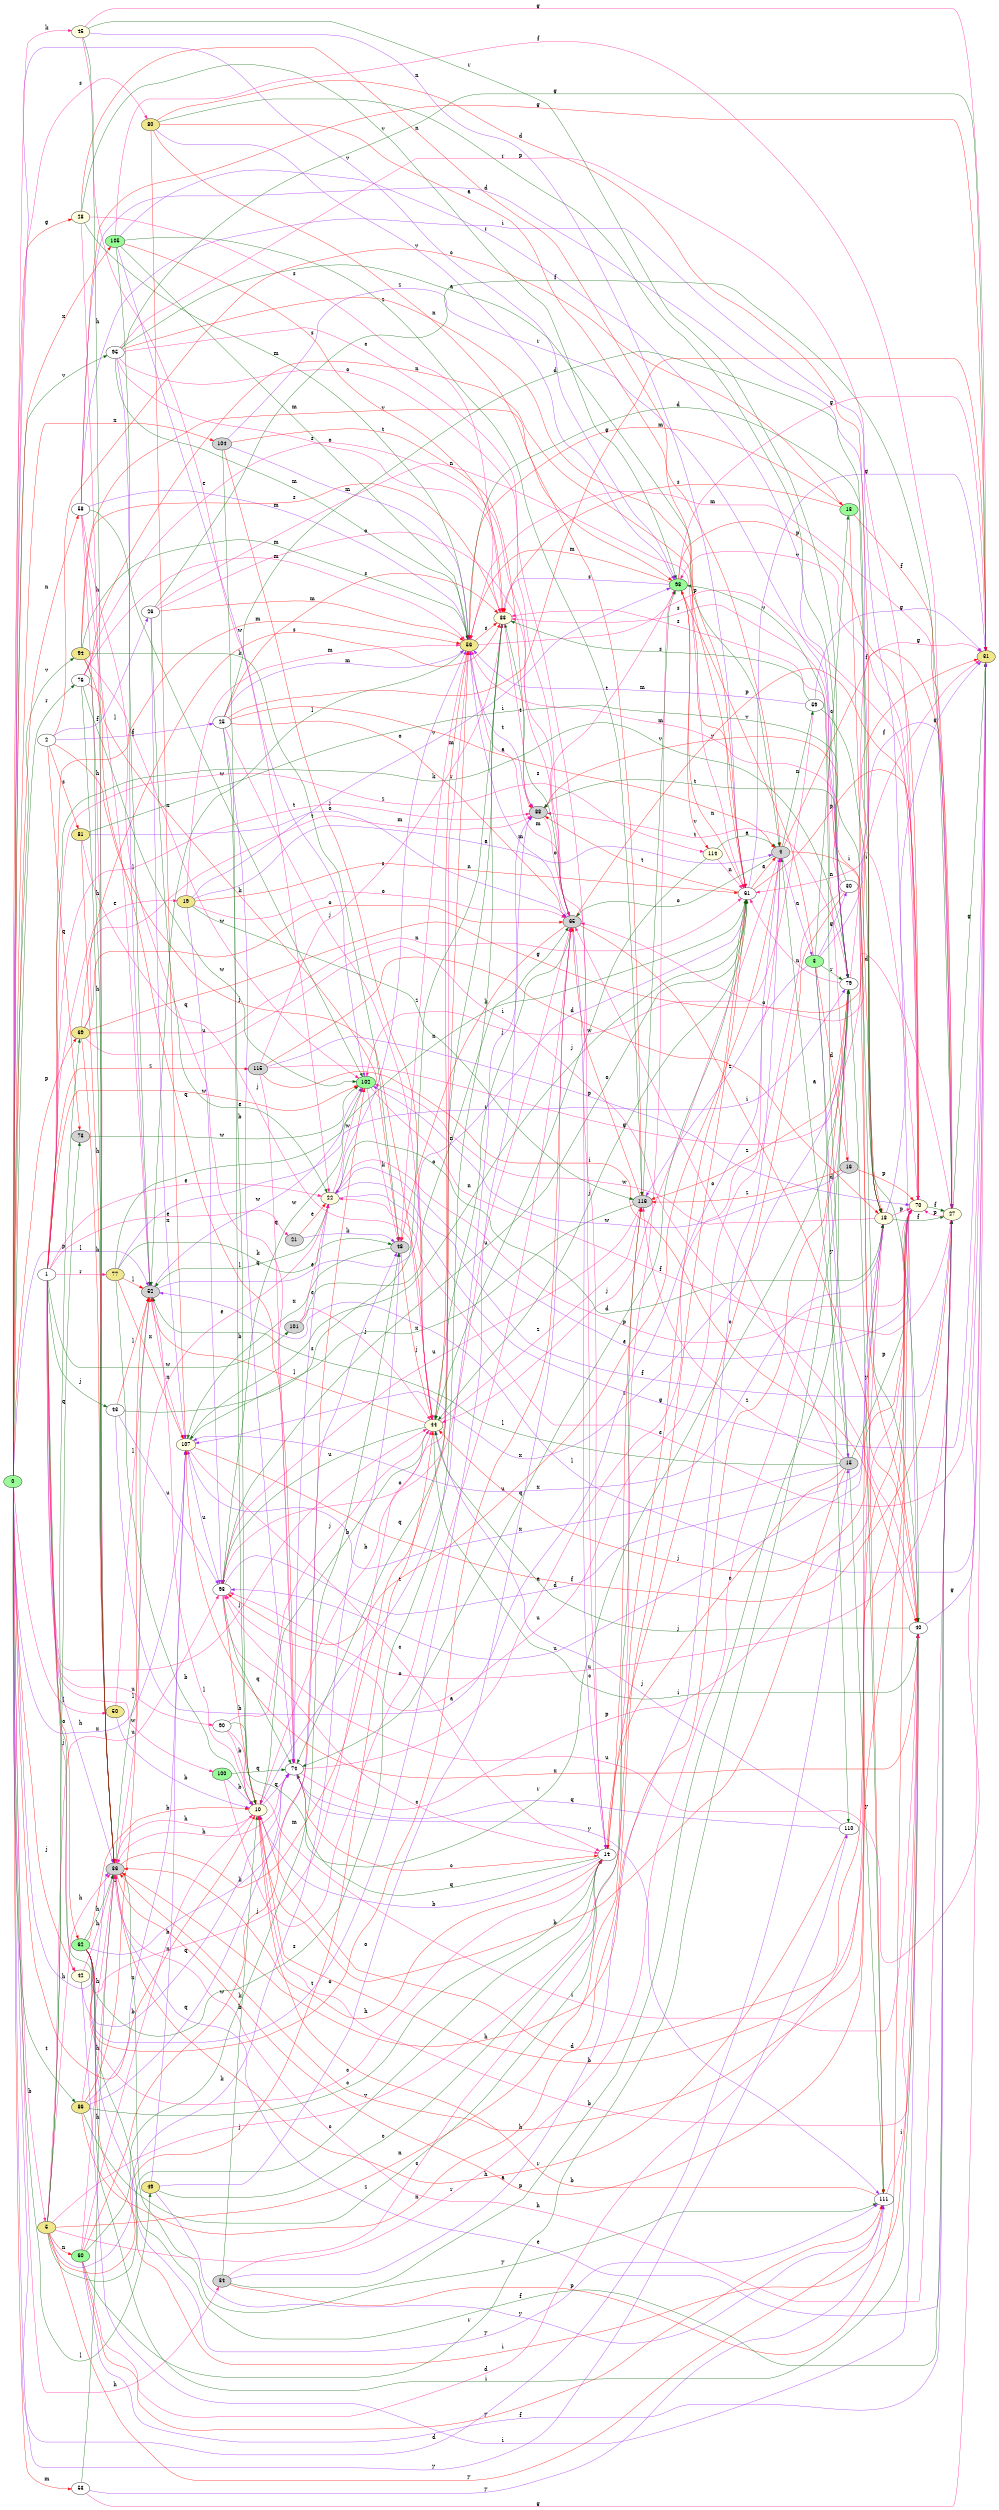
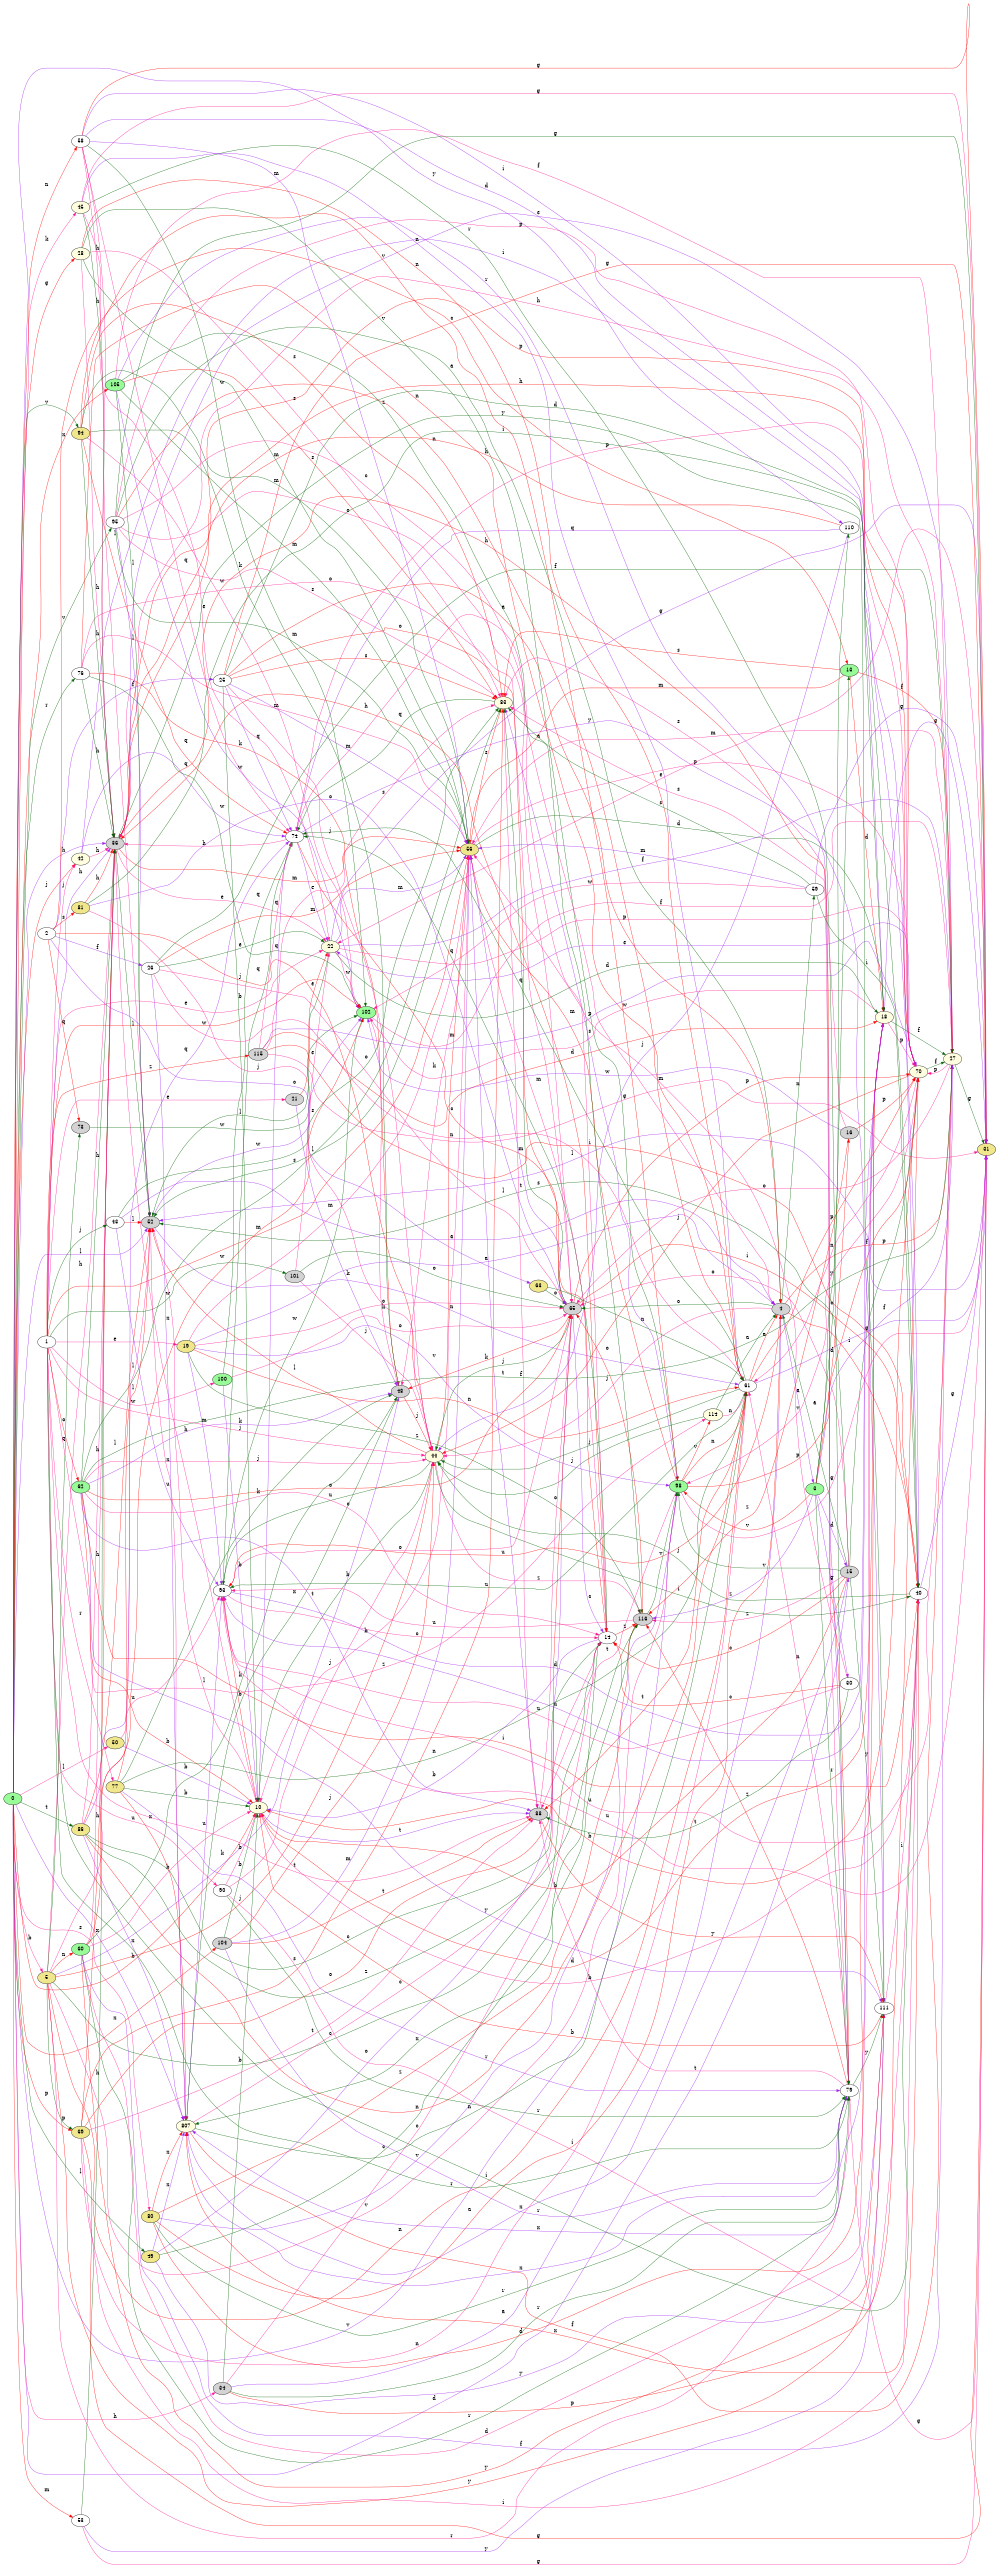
(204, 1031) -> (204, 1420)
none -> (539, 1286)
(186, 1445) -> (186, 2126)
